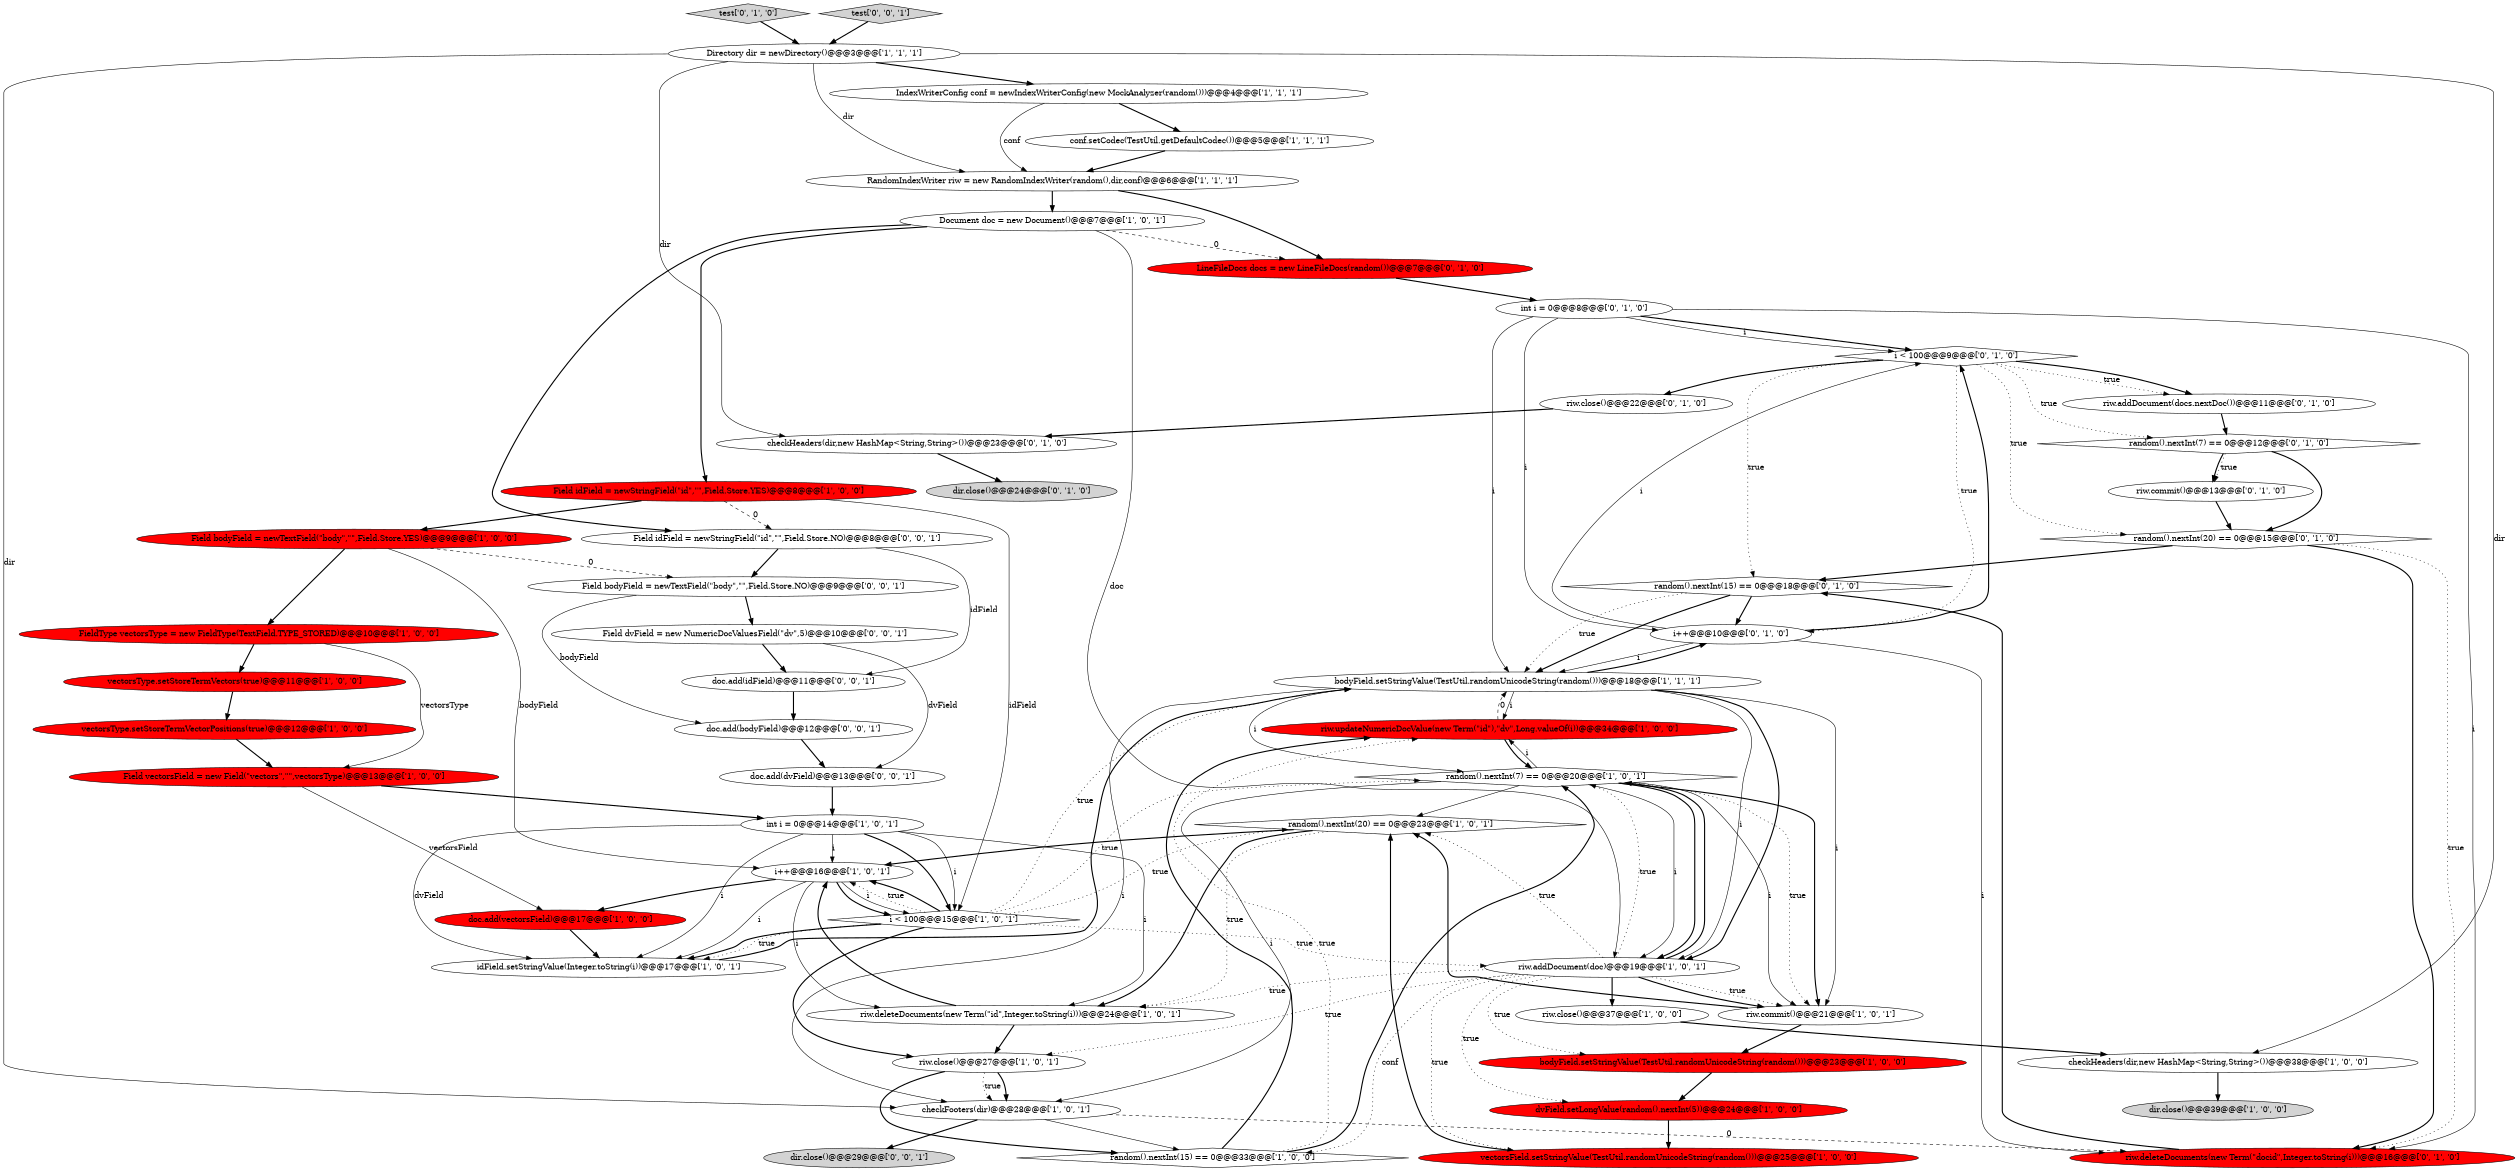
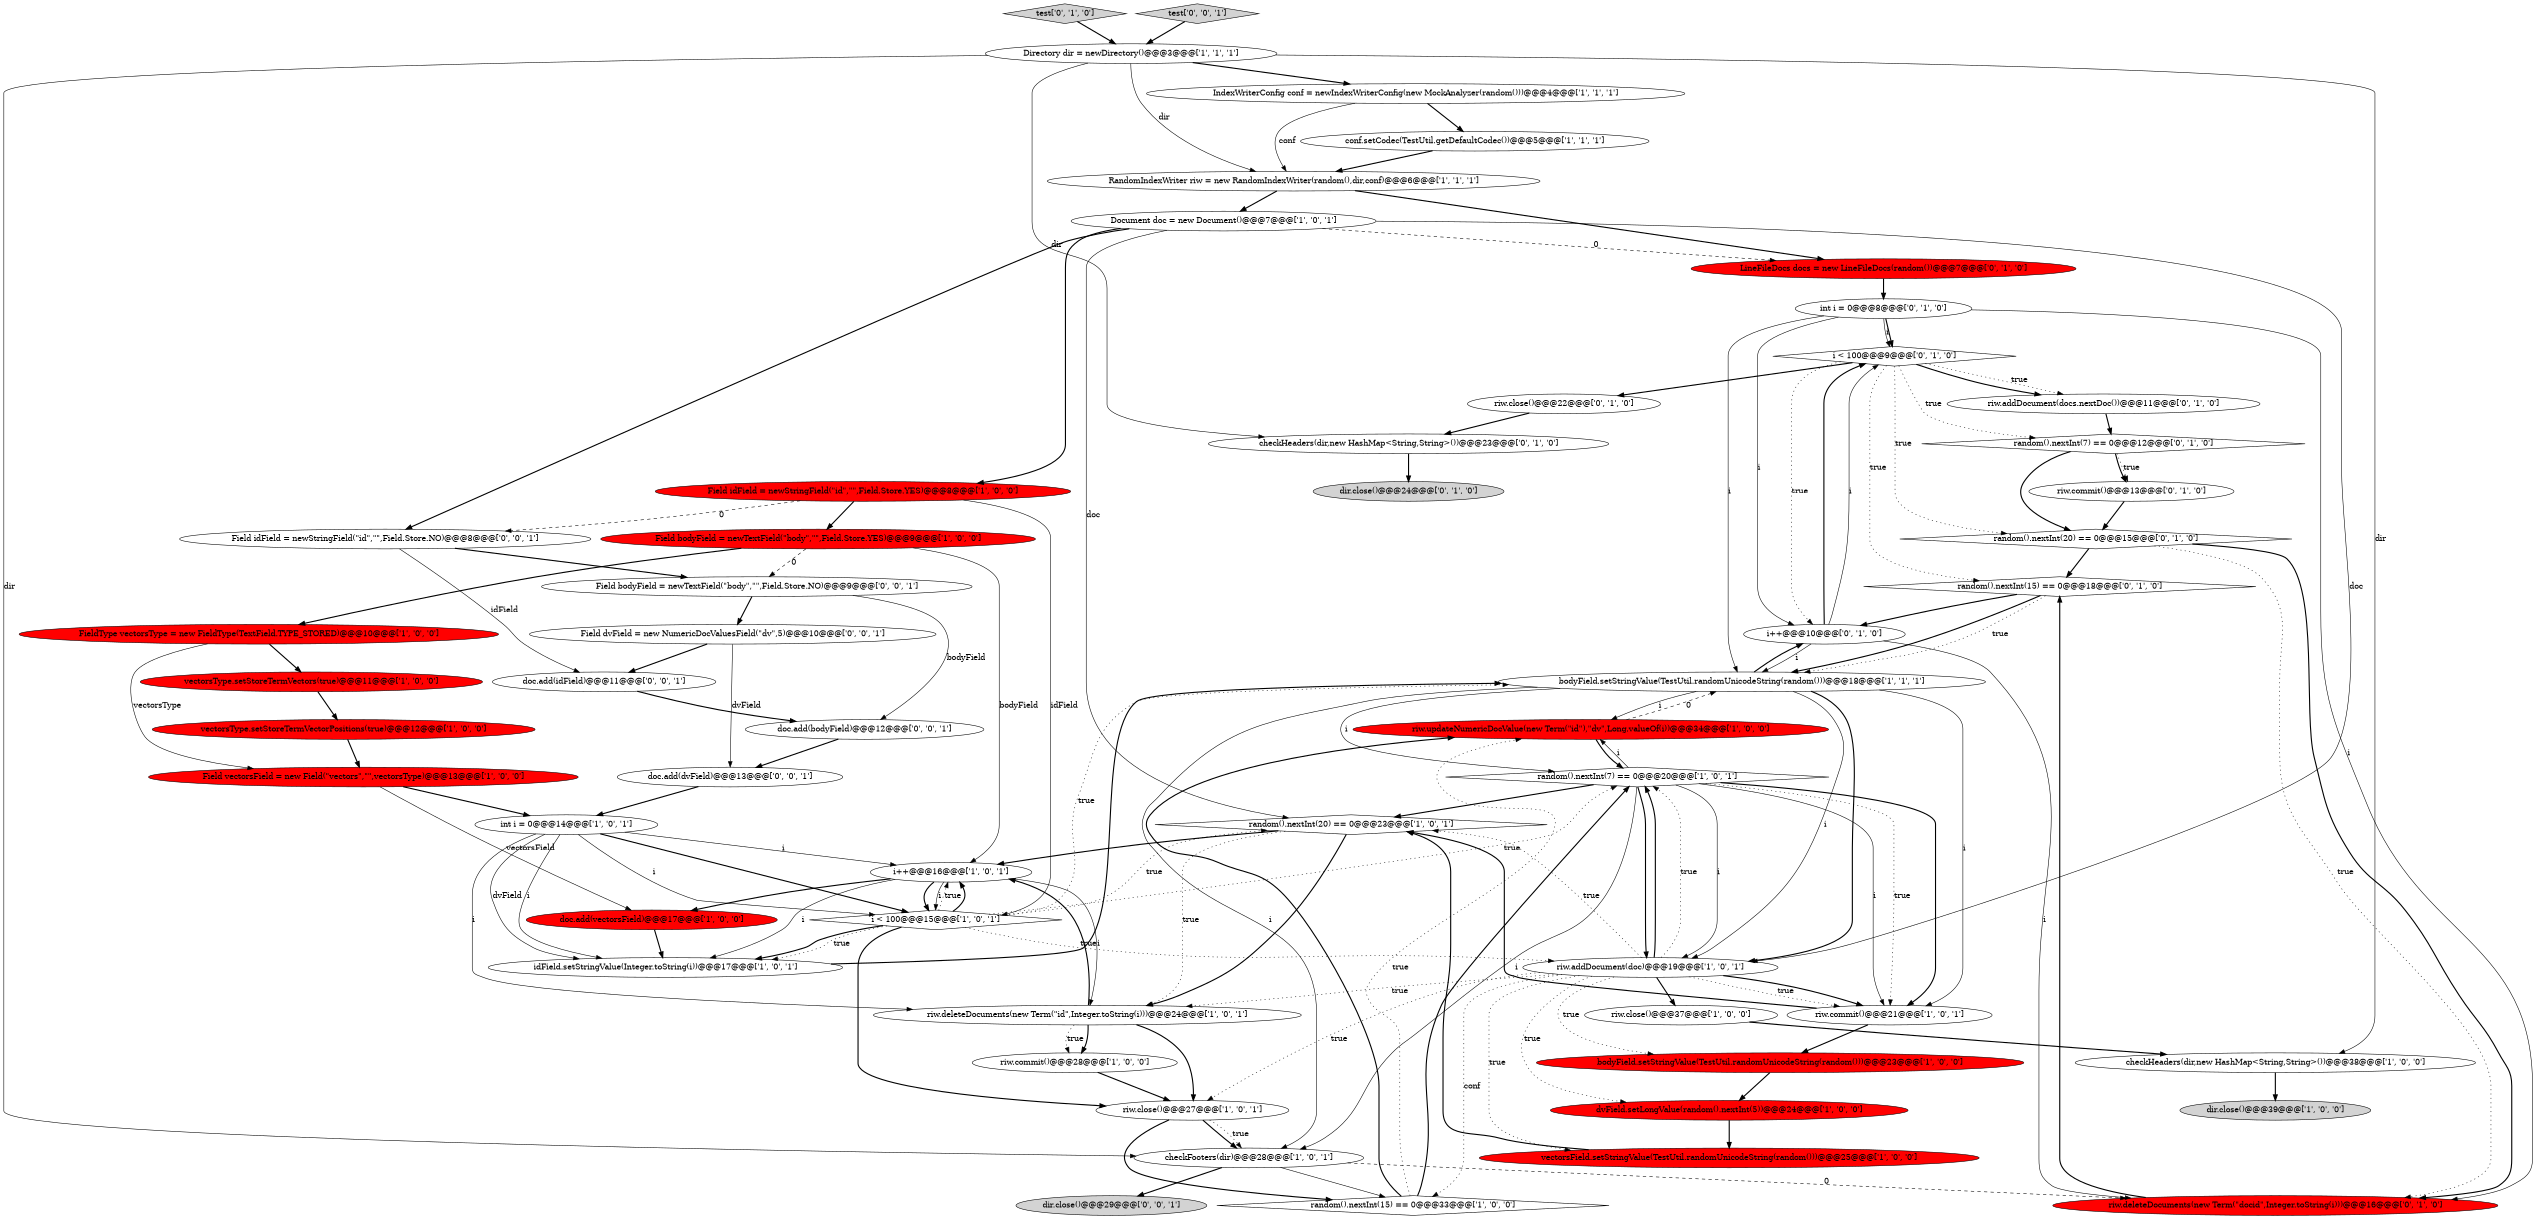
none -> (1086, 558)
(1471, 800) -> (1497, 800)
none -> (1075, 1063)
